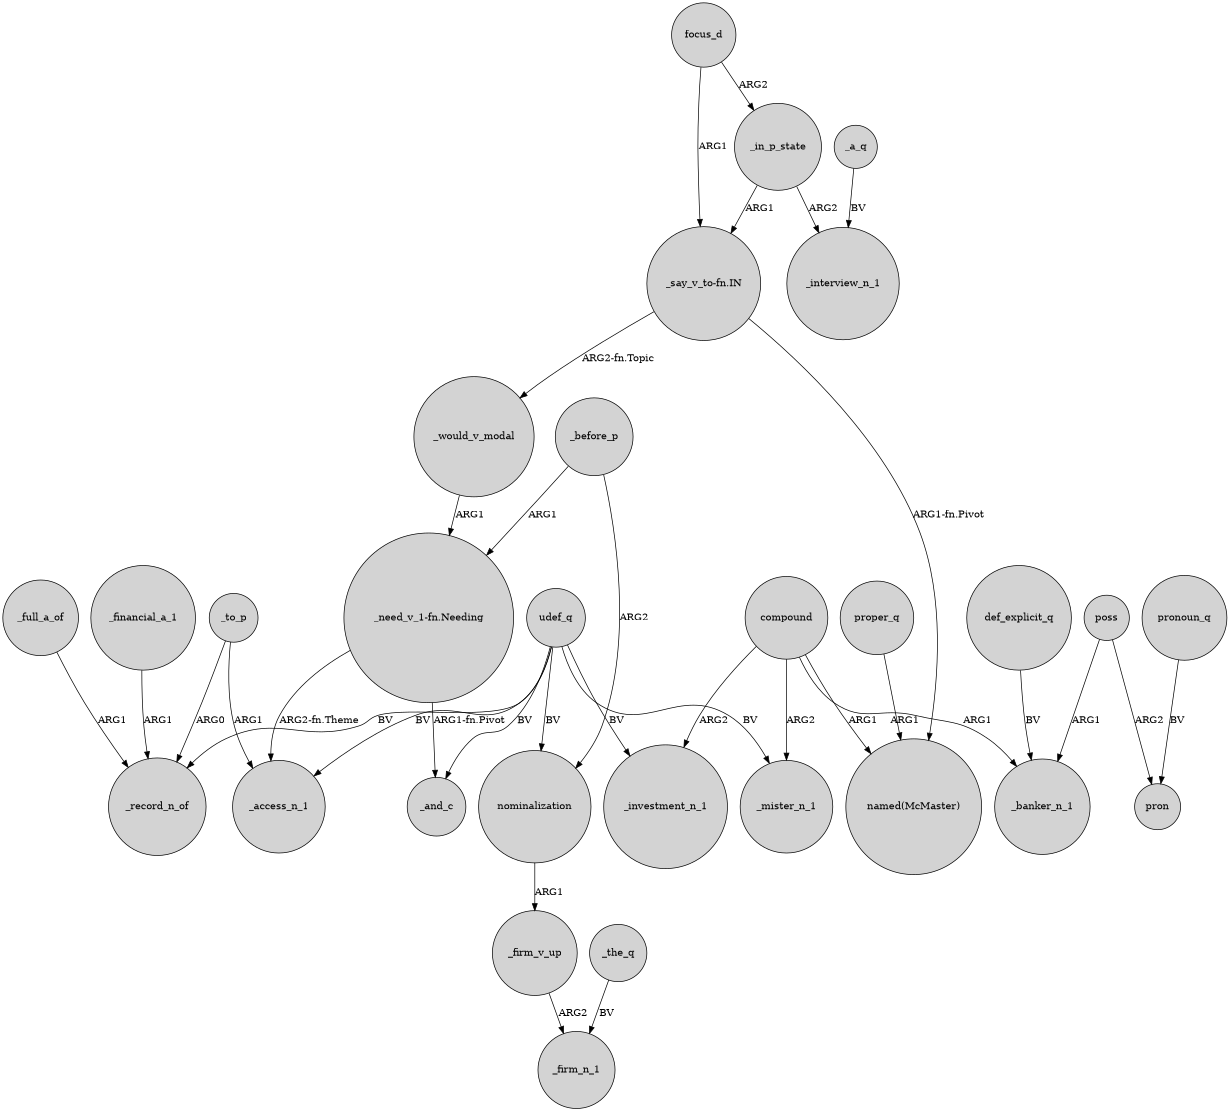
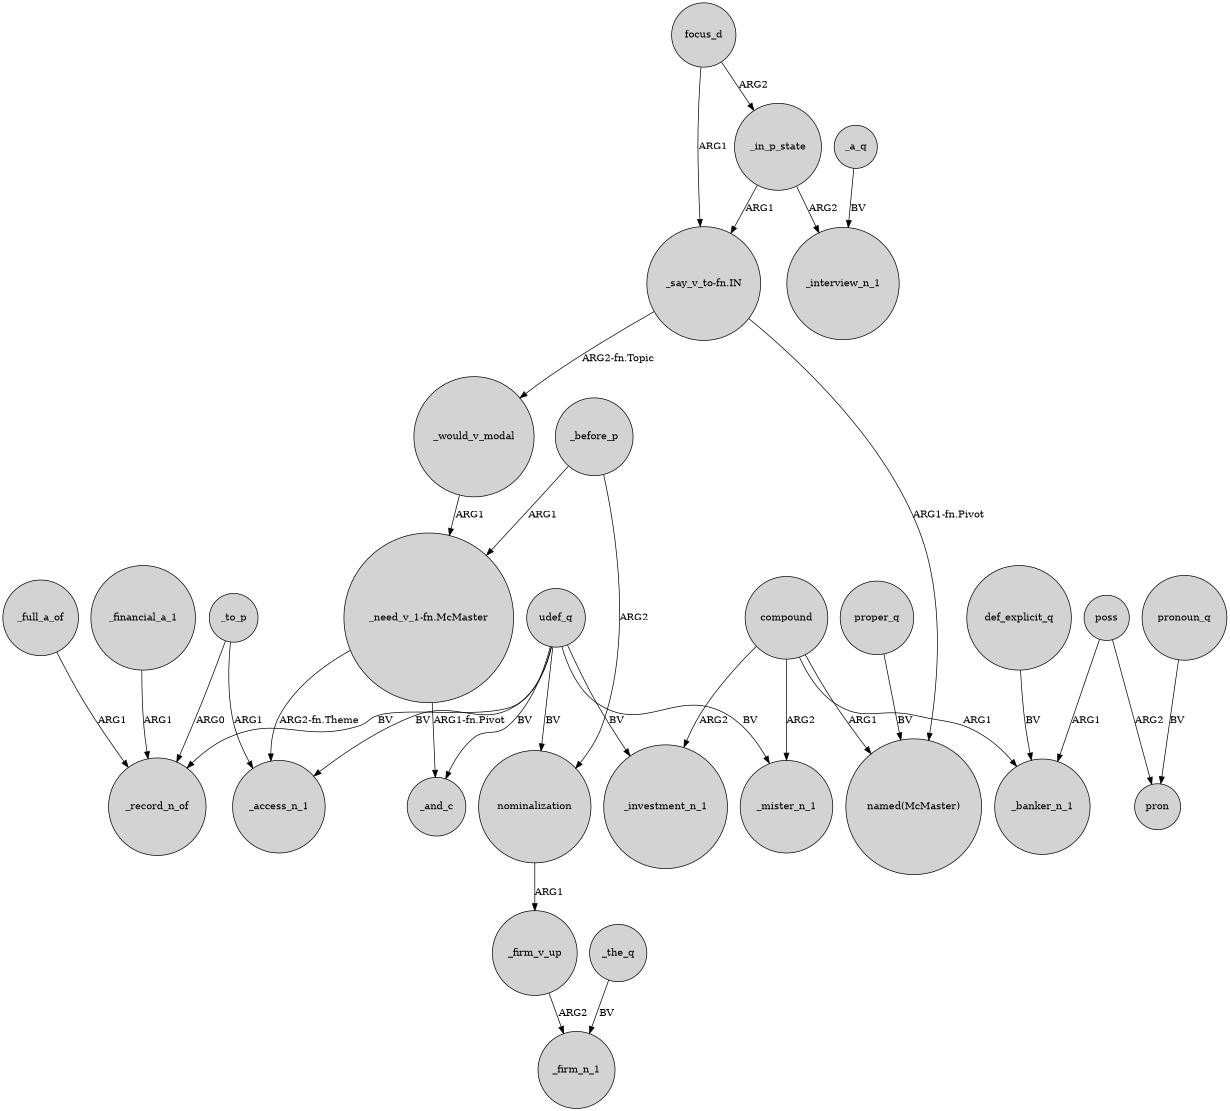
(429, 618) -> (429, 618)
(905, 721) -> (905, 721)
